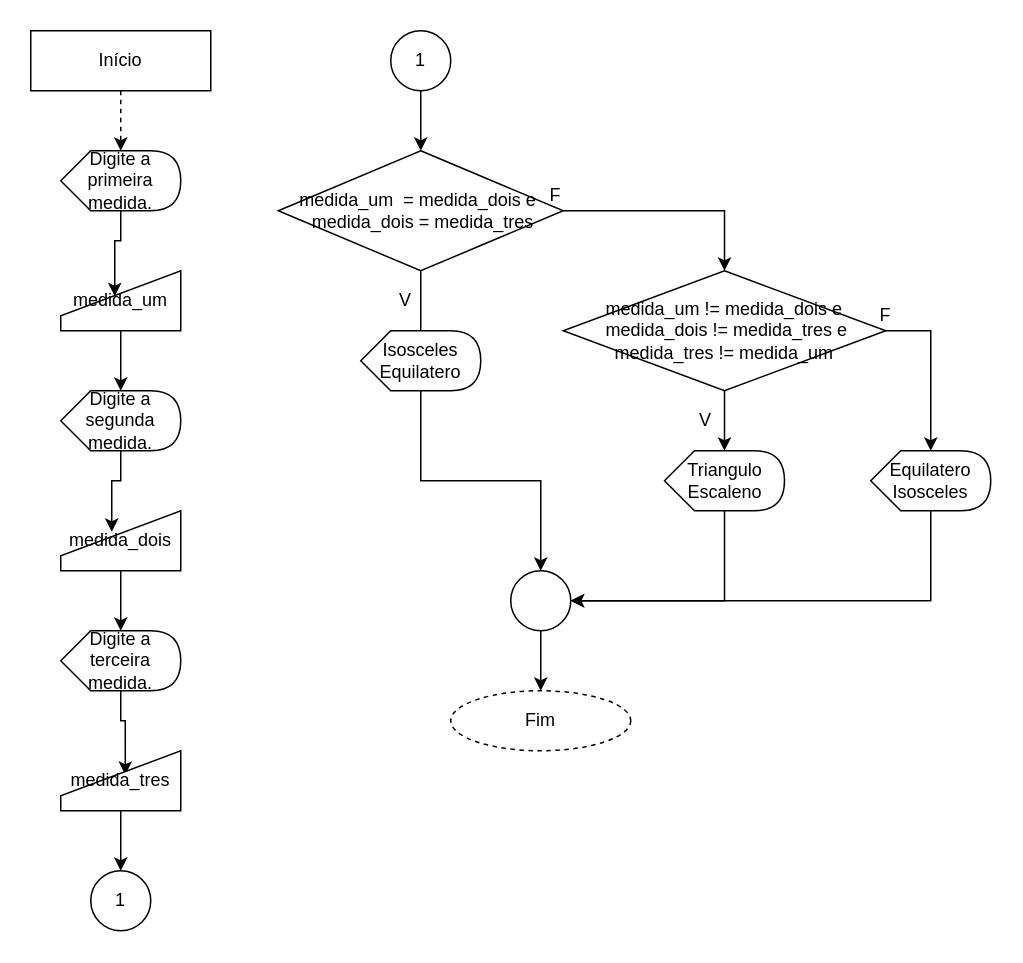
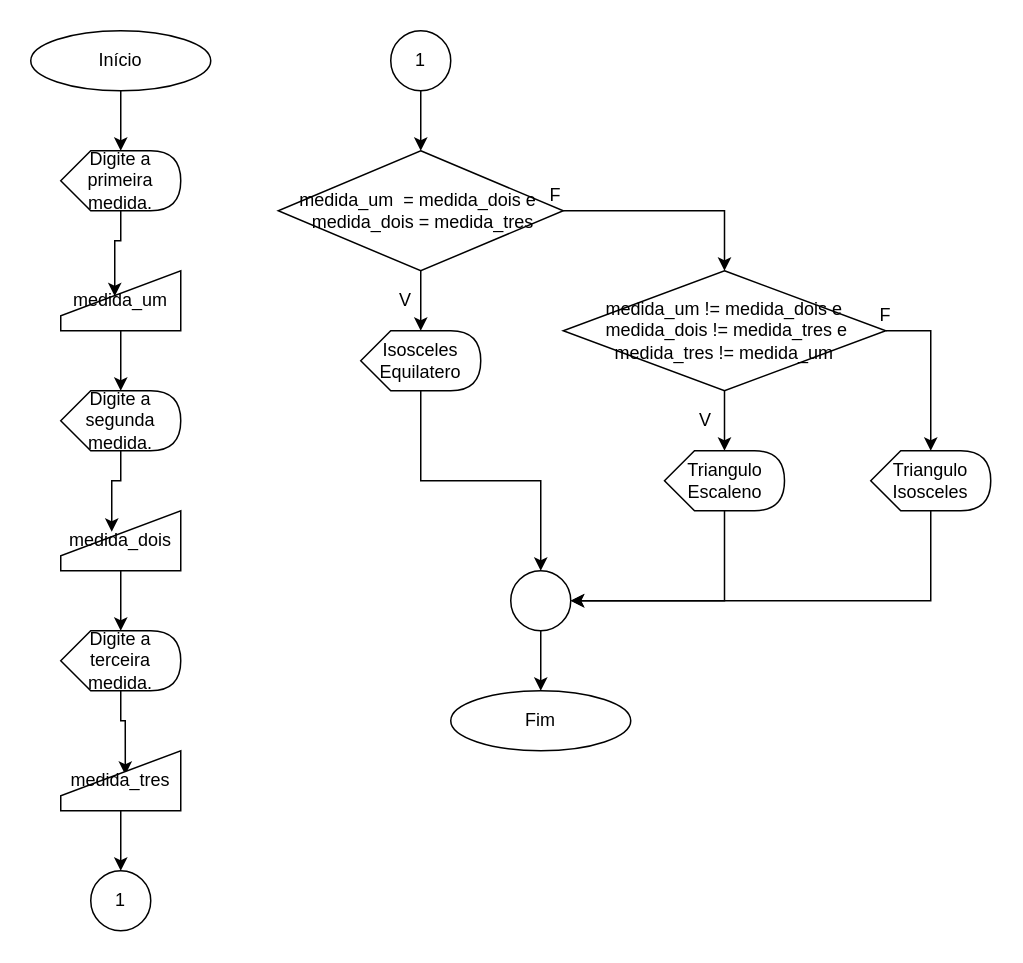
(121, 61) -> (121, 61)
(121, 115) -> (121, 115)
(421, 323) -> (421, 319)
(931, 481) -> (931, 481)
(541, 721) -> (541, 721)
